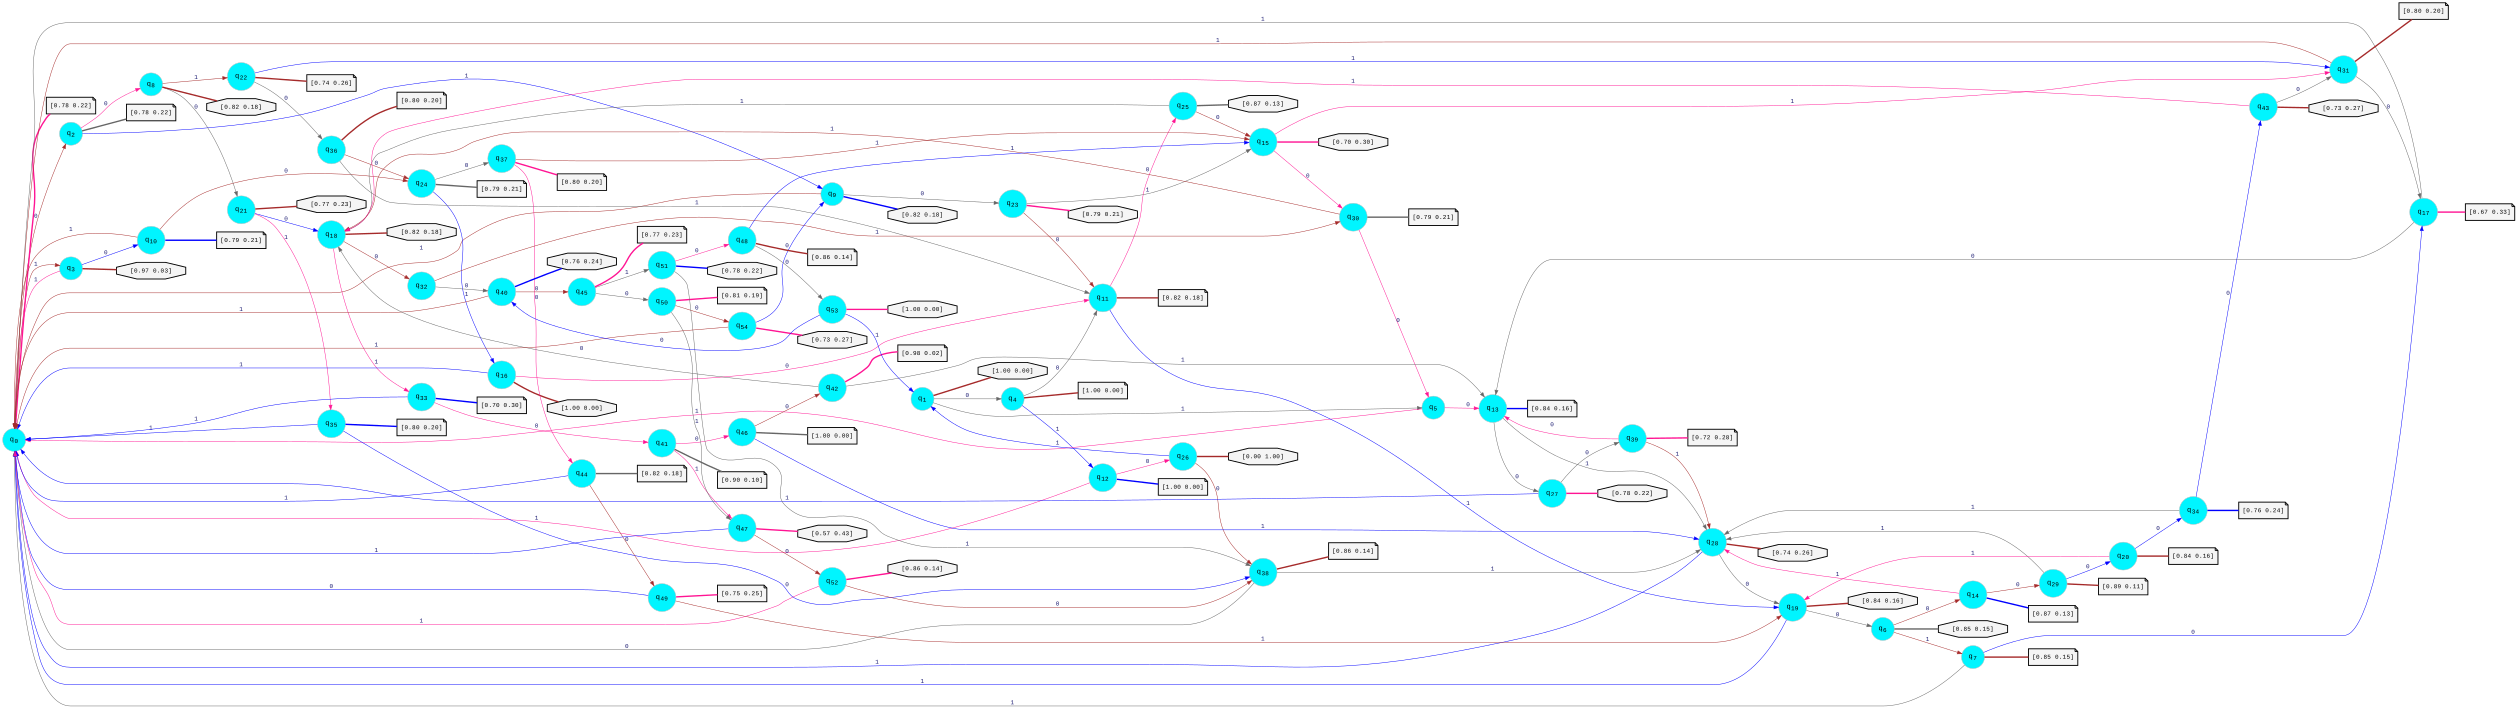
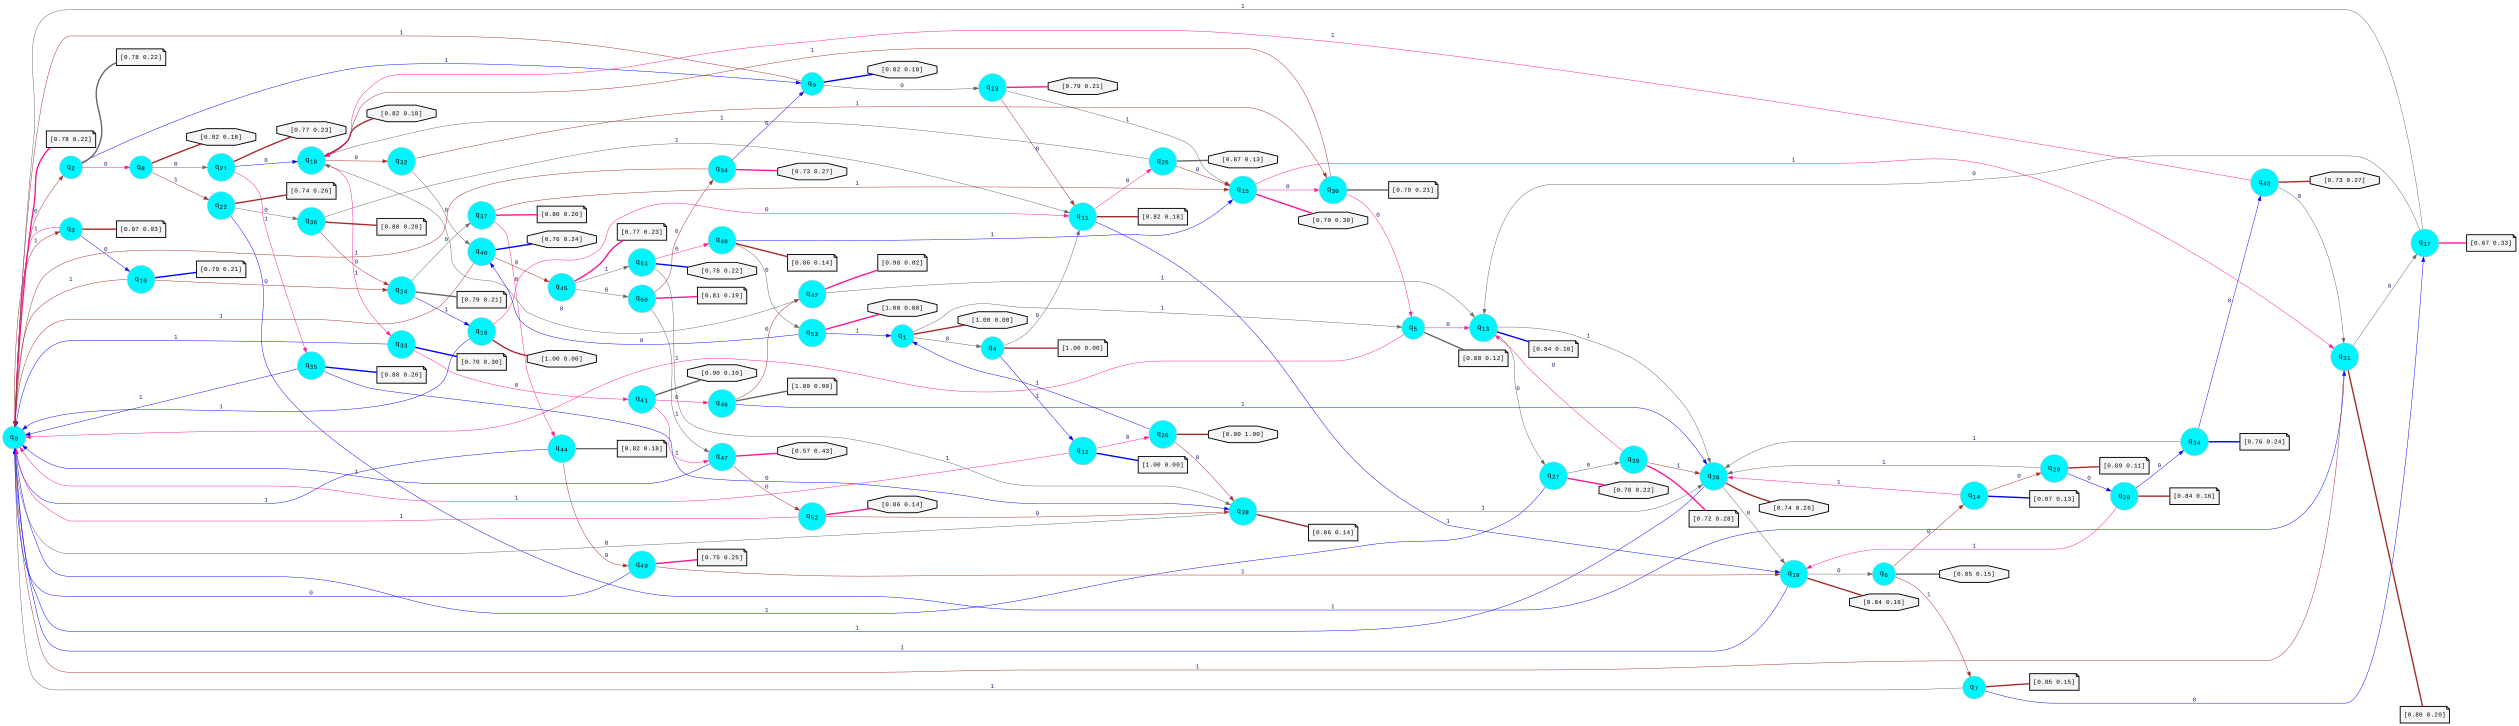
(151, 271) -> (141, 229)
none -> (1483, 358)
(742, 480) -> (722, 373)
